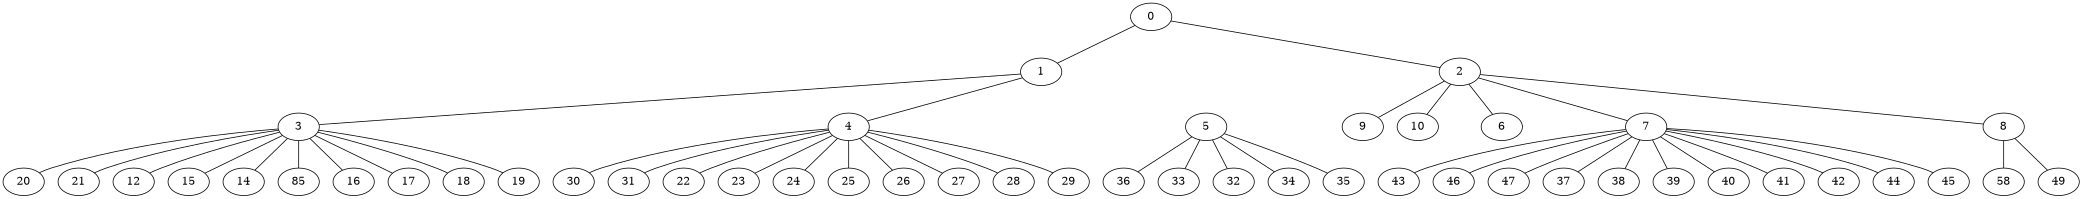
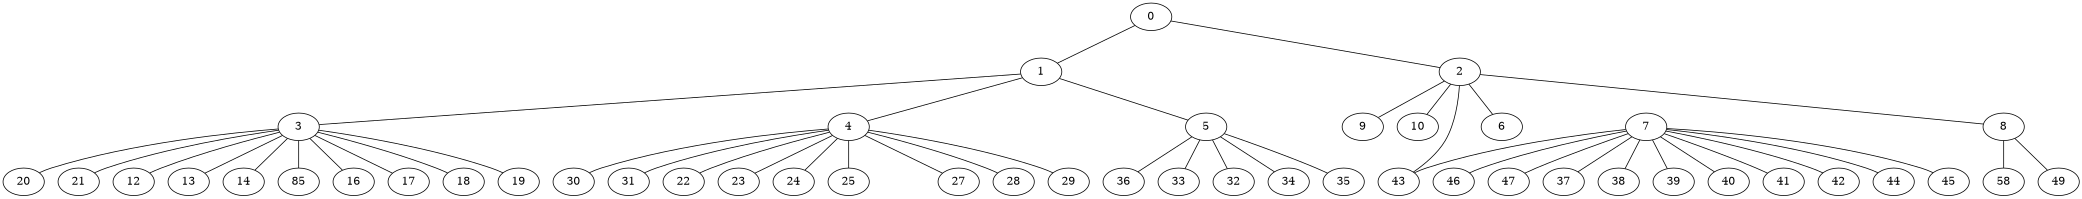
none -> (1124, 99)
(1553, 99) -> (1448, 135)
(189, 182) -> (189, 182)
(904, 182) -> none
